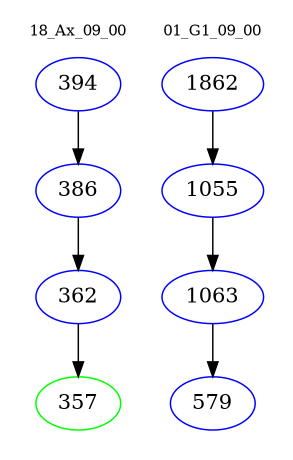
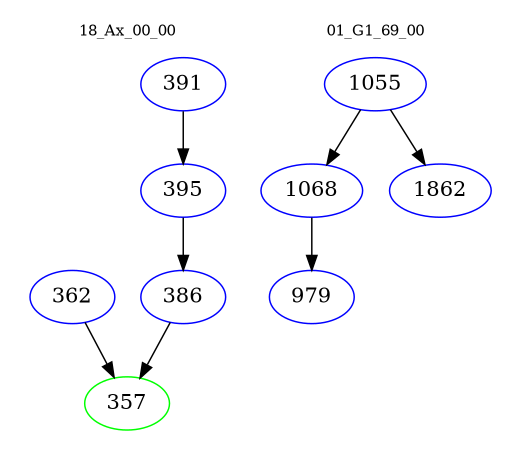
(78, 32) -> (128, 32)
(213, 32) -> (376, 32)
(78, 84) -> (183, 191)
none -> (183, 84)
(213, 130) -> (404, 131)
(78, 237) -> (159, 344)
(213, 297) -> (312, 191)
(213, 403) -> (312, 297)
